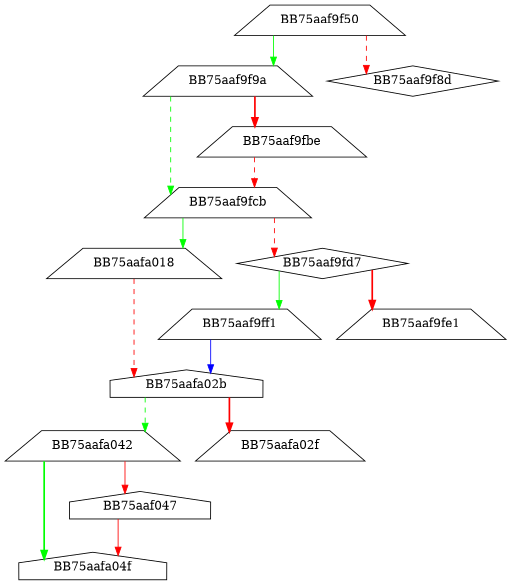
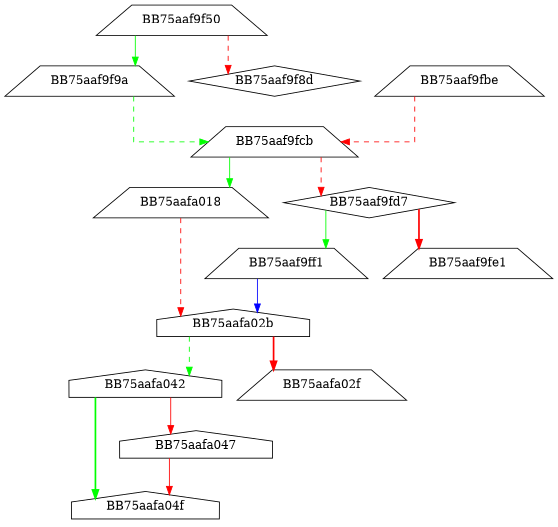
(255, 107) -> none
(93, 446) -> (145, 385)
(140, 507) -> (196, 446)
